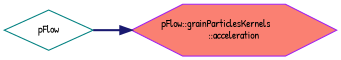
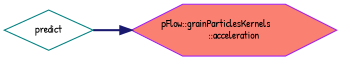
(49, 30) -> (49, 30)
